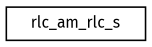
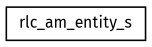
(76, 24) -> (76, 24)
